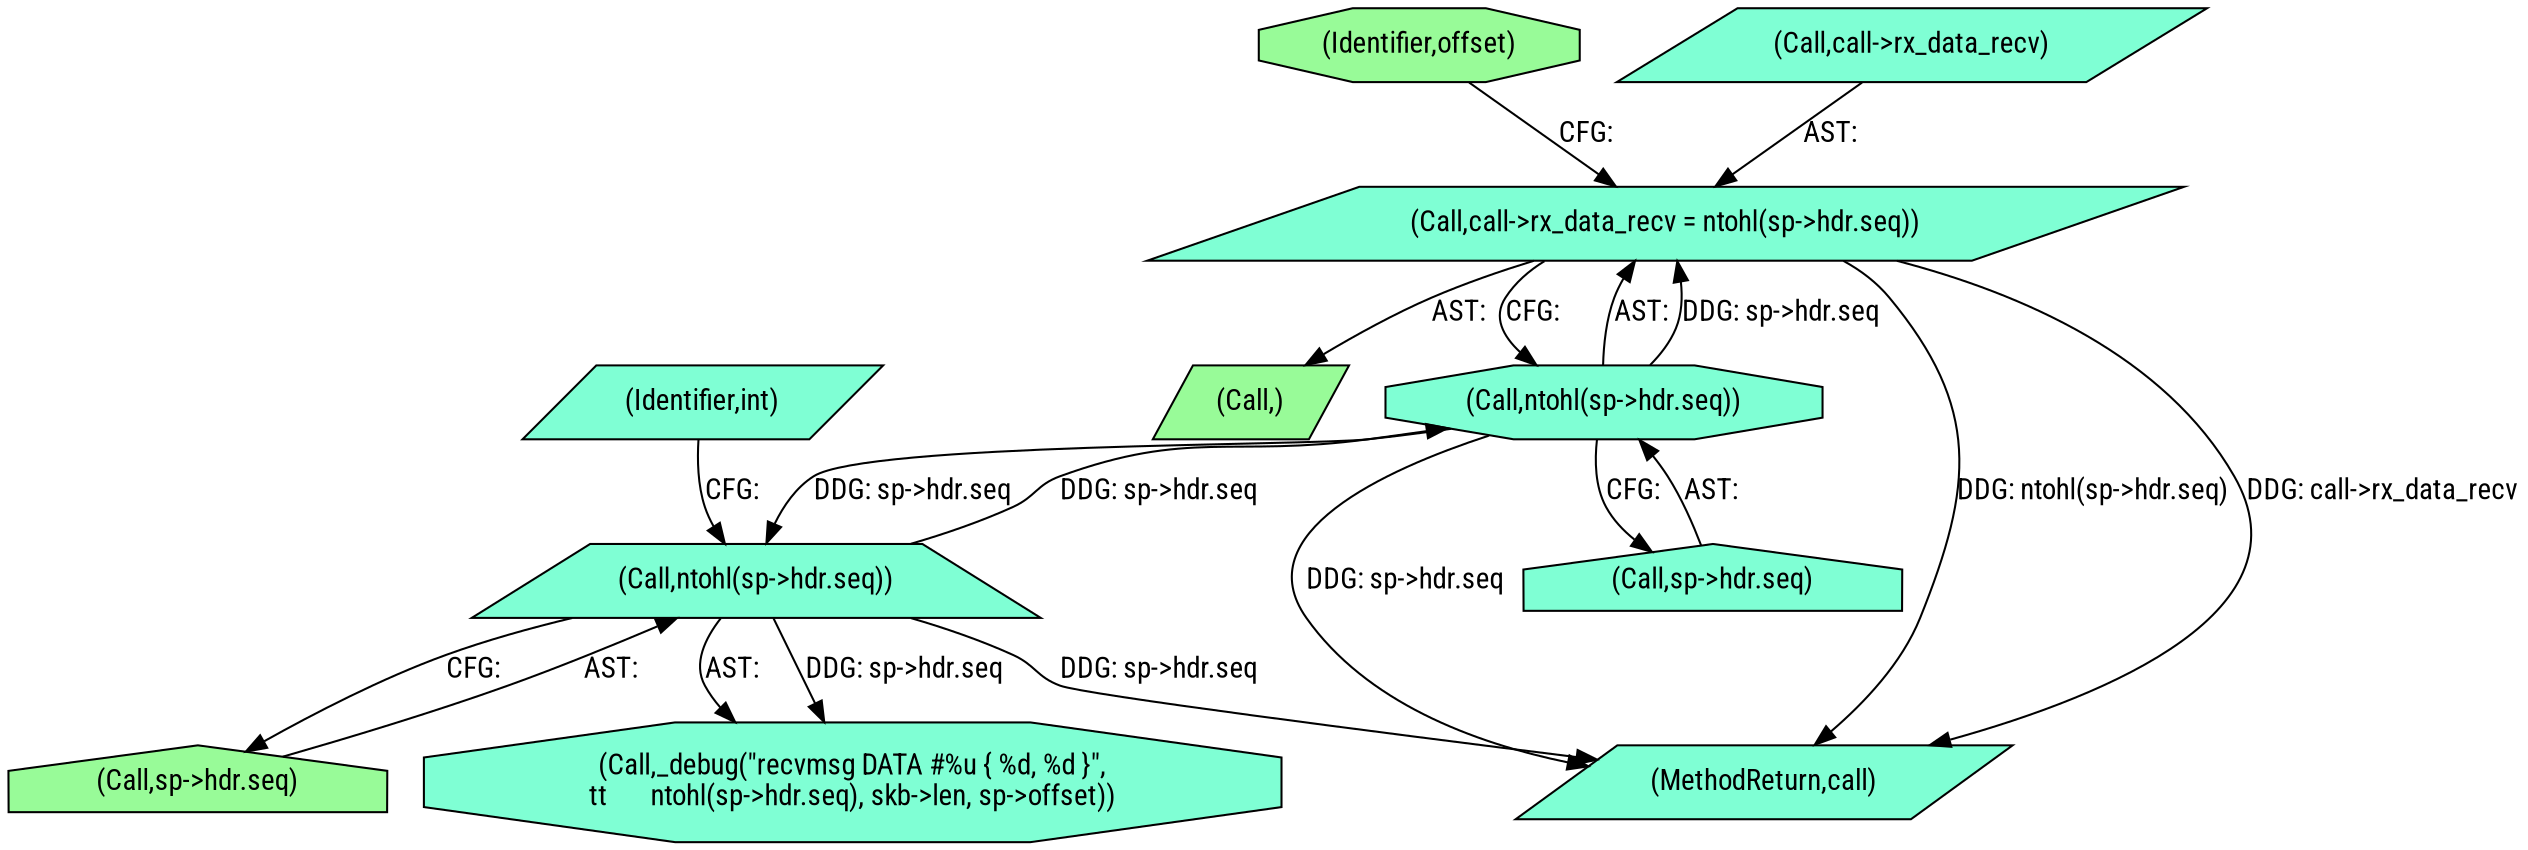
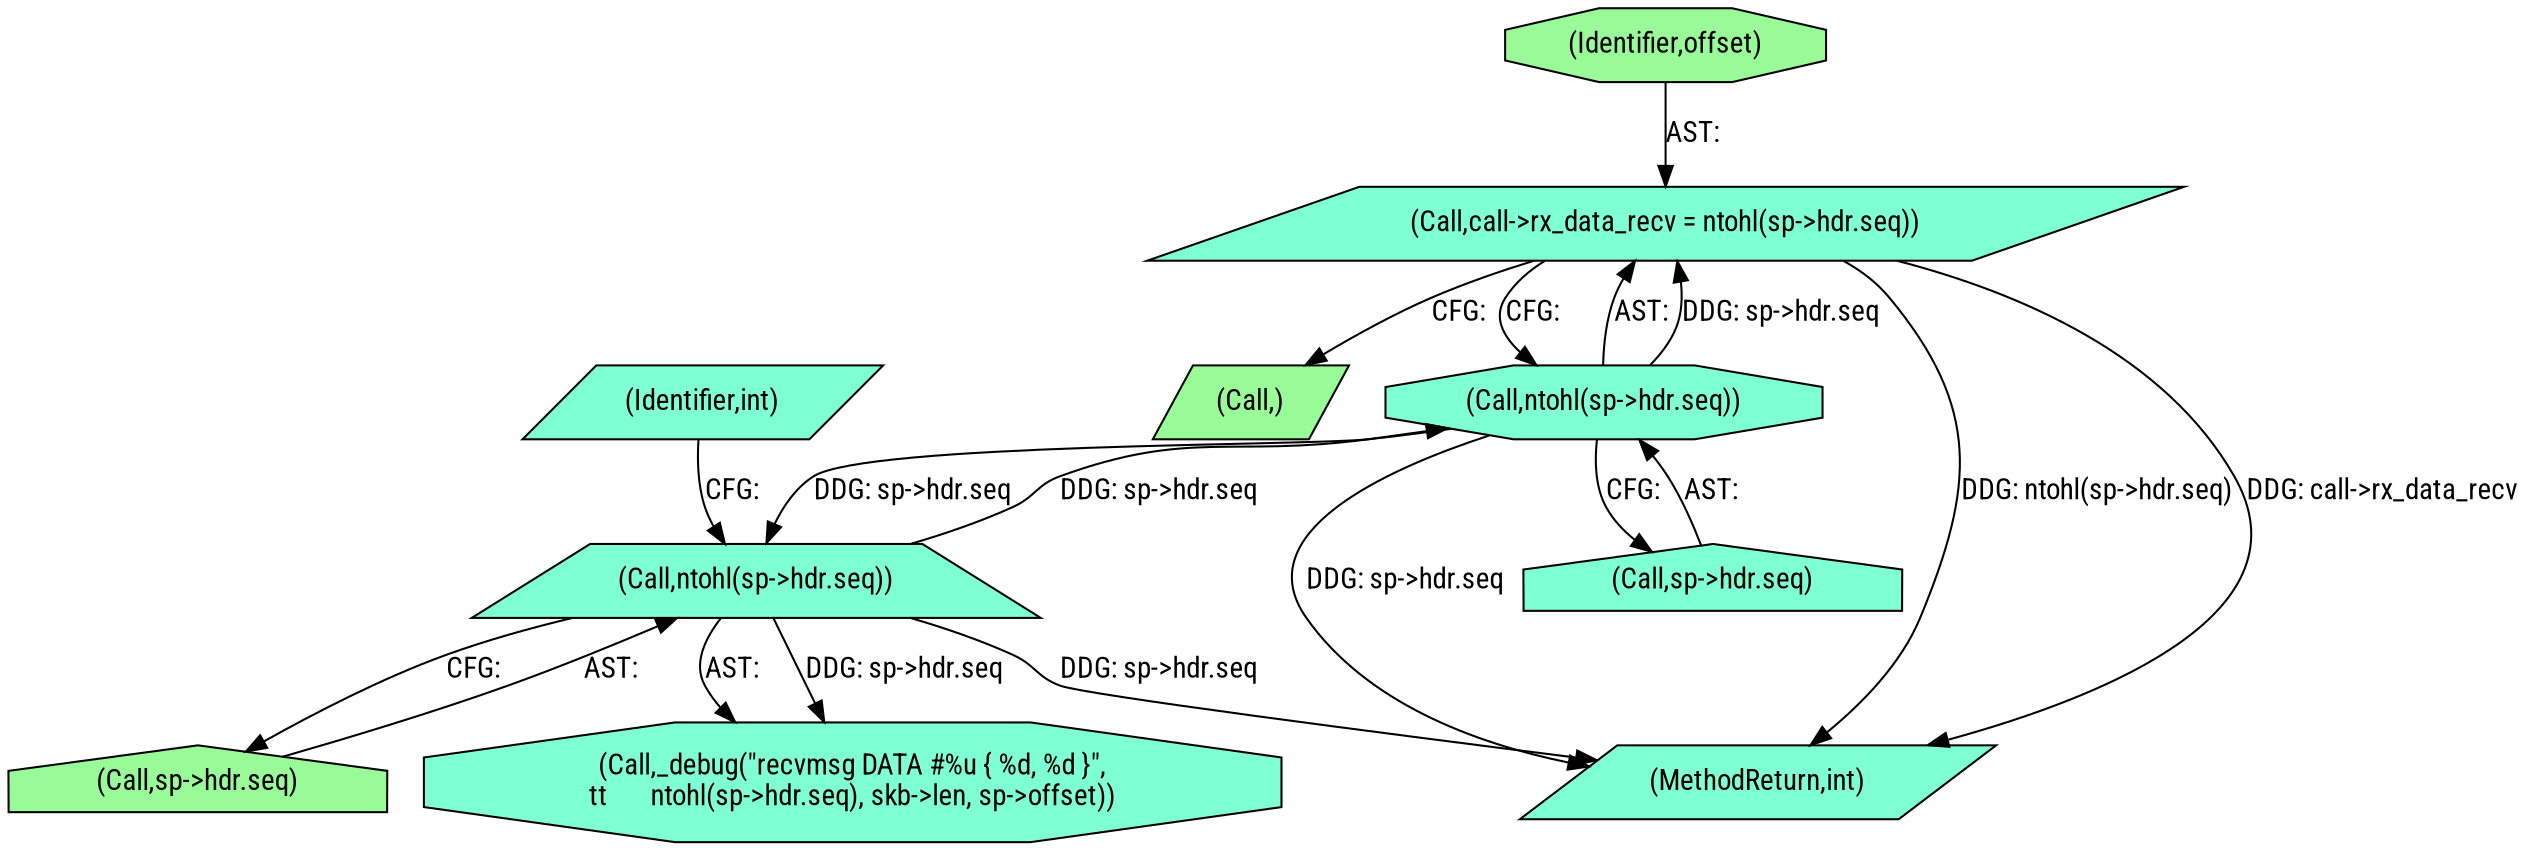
(1912, 45) -> none
(1590, 134) -> (1696, 134)
(1462, 313) -> (1462, 313)
(1764, 782) -> (1758, 782)
